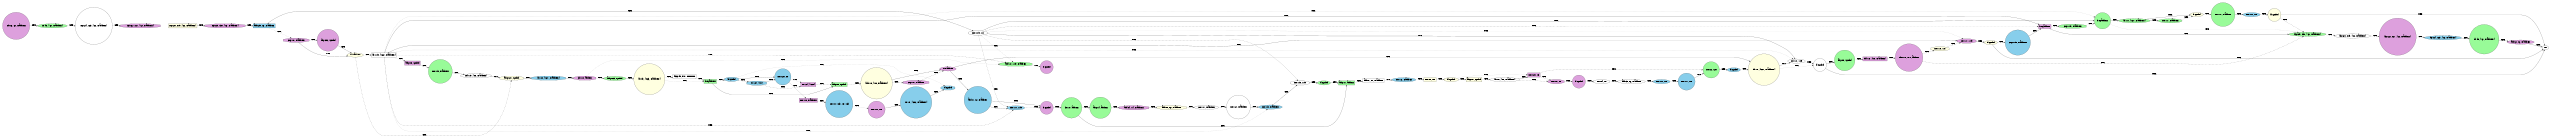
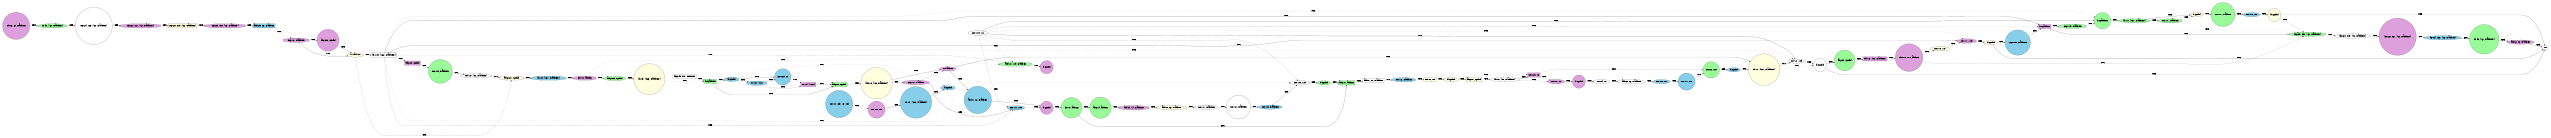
(620, 12) -> none
none -> (164, 26)
(668, 78) -> none
(808, 100) -> none
(998, 109) -> (962, 114)
(799, 131) -> (826, 121)
